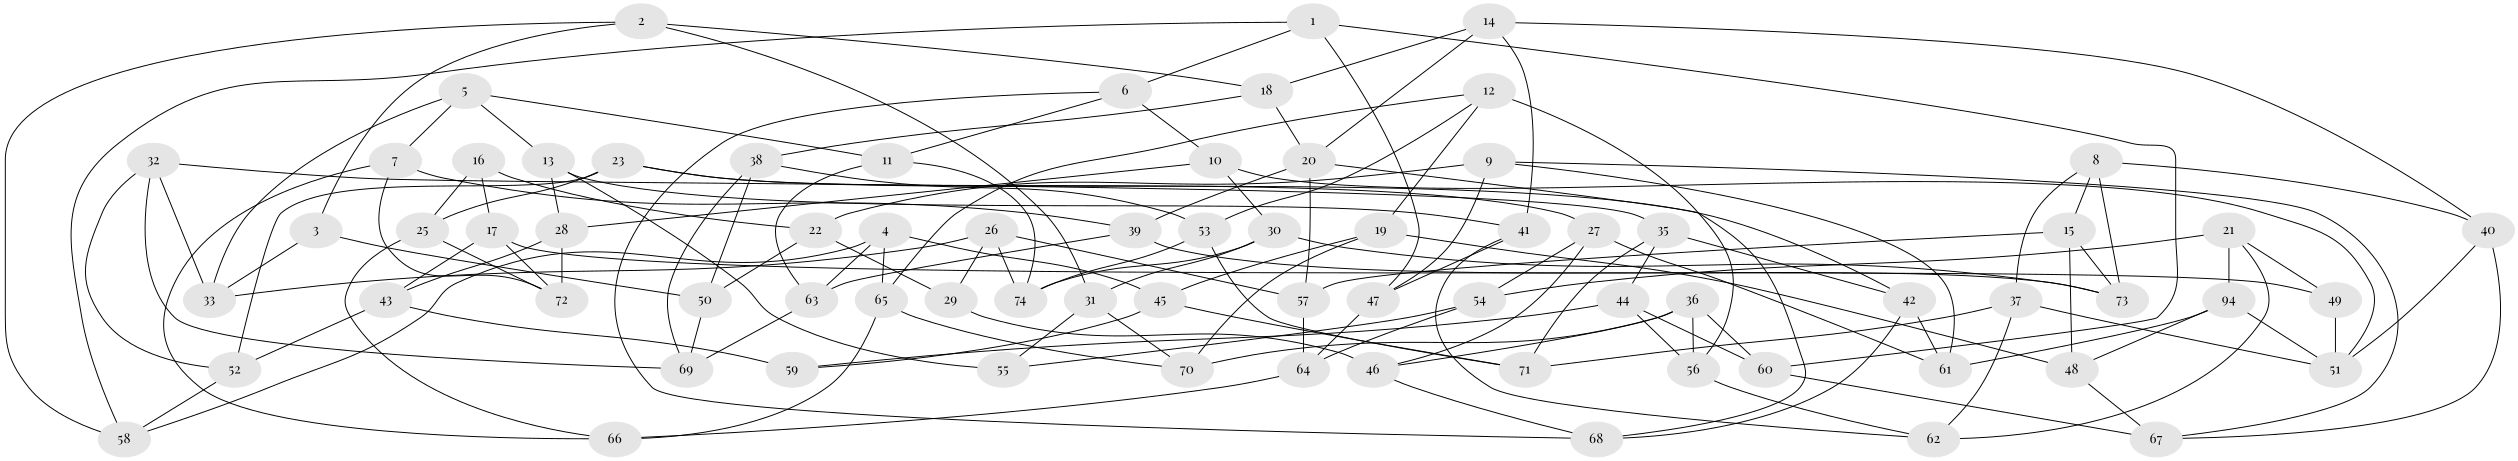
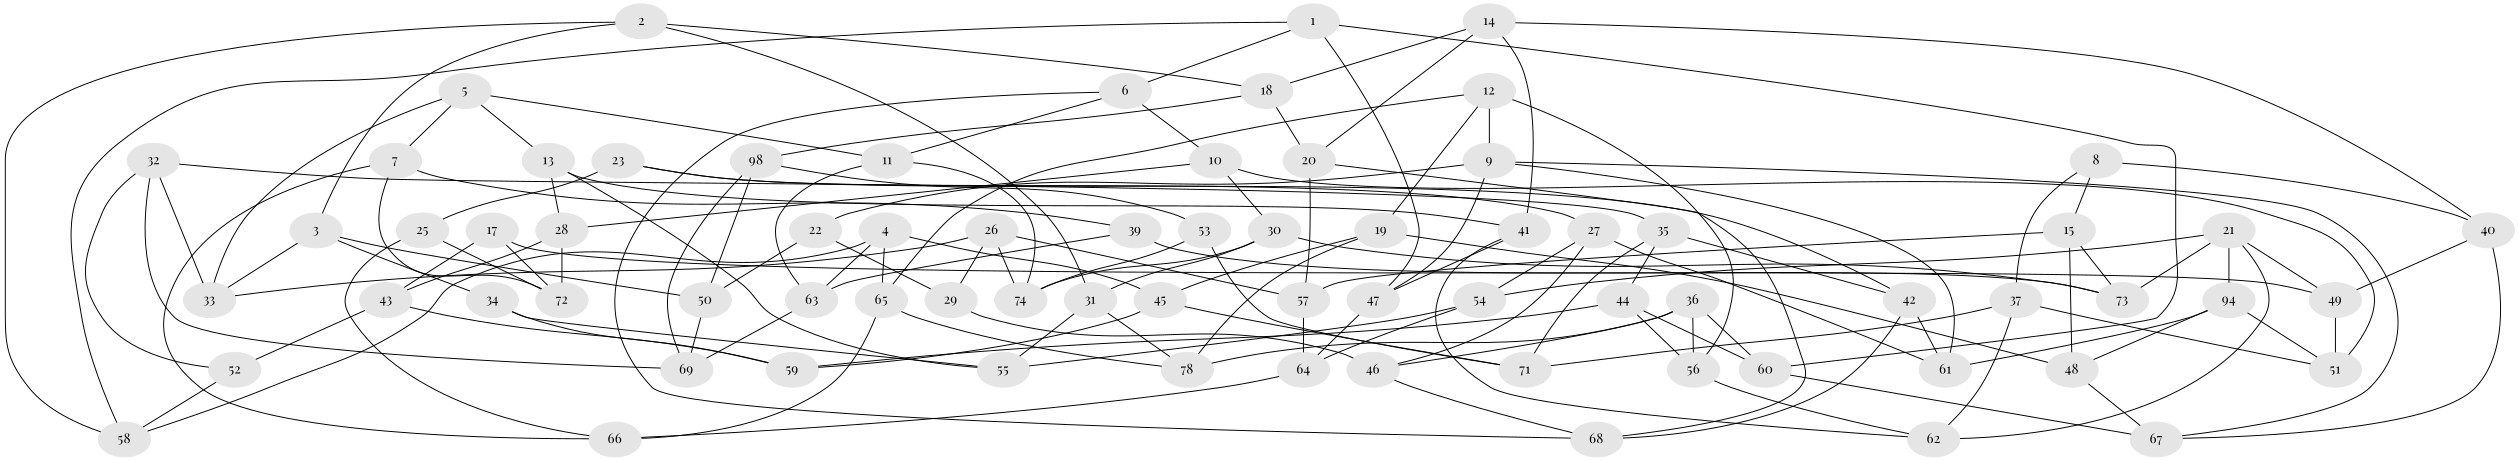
(479, 161) -> none
(757, 161) -> (757, 161)
(1378, 161) -> (1489, 126)
(365, 189) -> none
(1211, 197) -> none
(2109, 230) -> (2170, 269)
none -> (492, 300)
(2417, 304) -> (2412, 265)
(1187, 370) -> (1187, 370)
